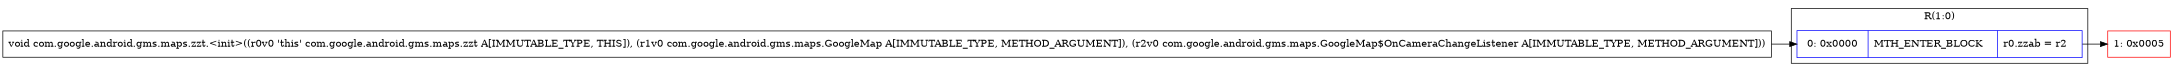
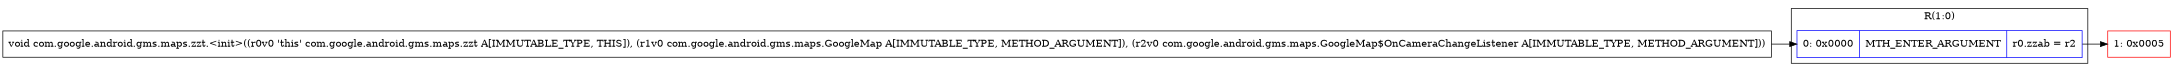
(1929, 44) -> (1933, 44)
